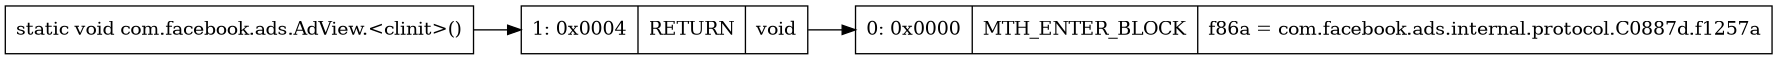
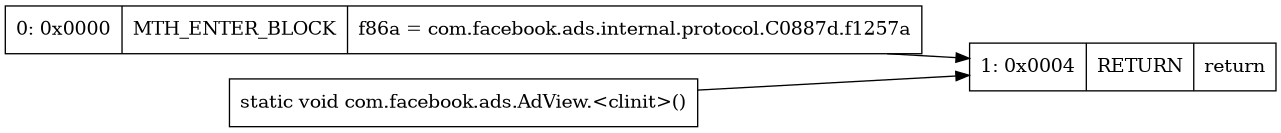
(777, 29) -> (1235, 66)
(825, 30) -> (922, 56)
